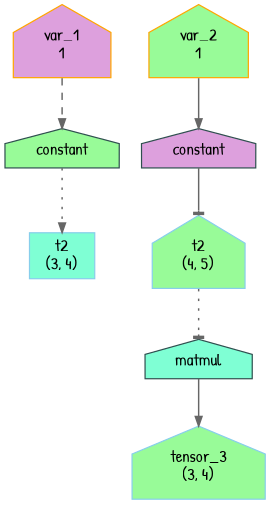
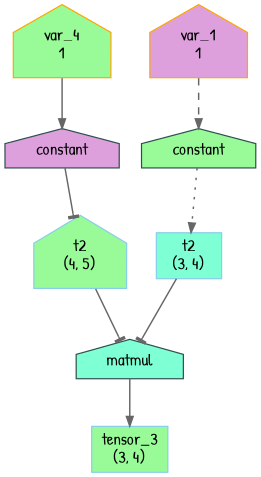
(199, 45) -> (62, 45)
none -> (159, 308)
(199, 312) -> (107, 313)
(199, 466) -> (130, 449)
